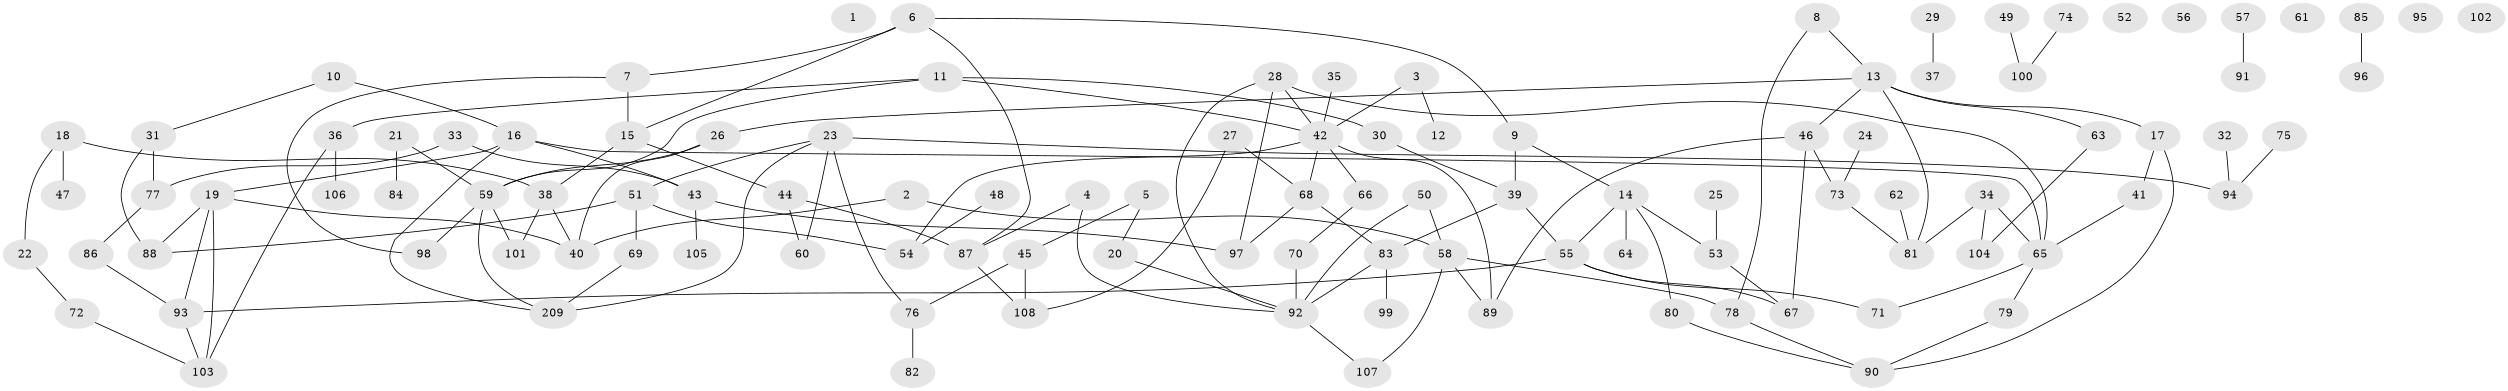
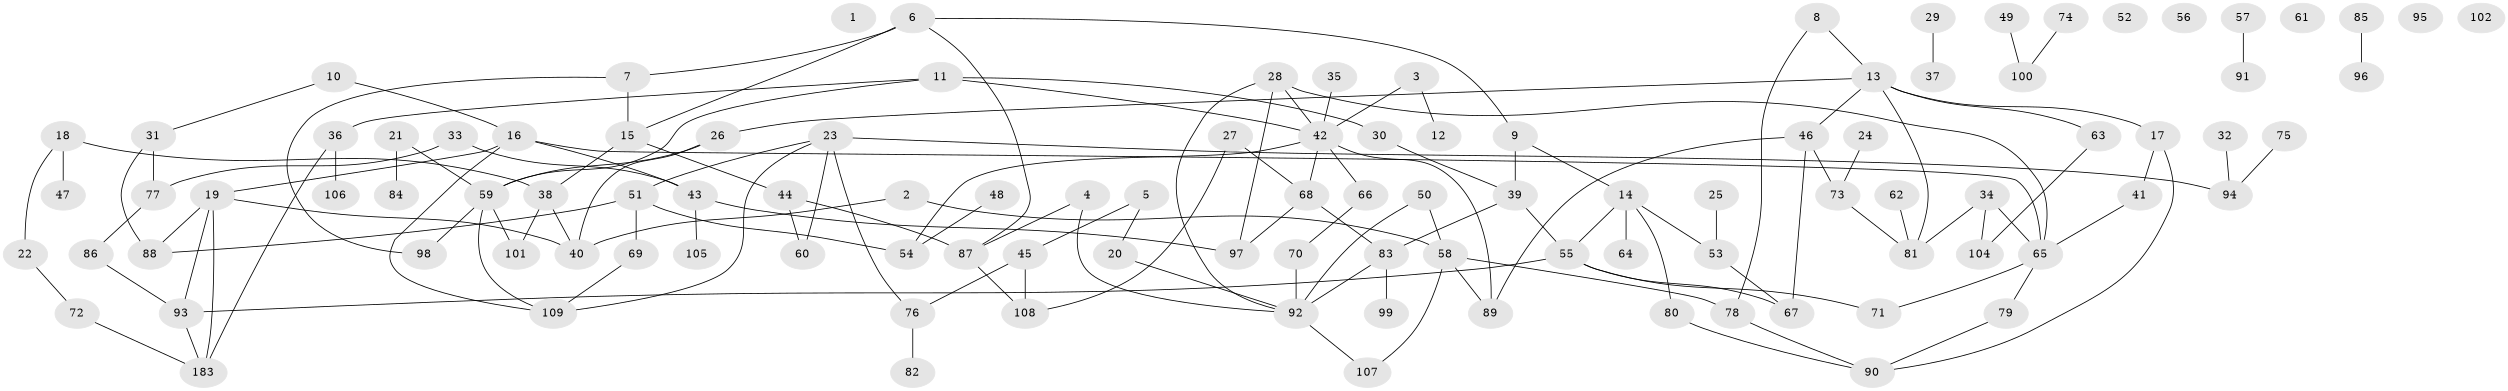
(553, 314) -> (553, 314)
(204, 373) -> (204, 373)
